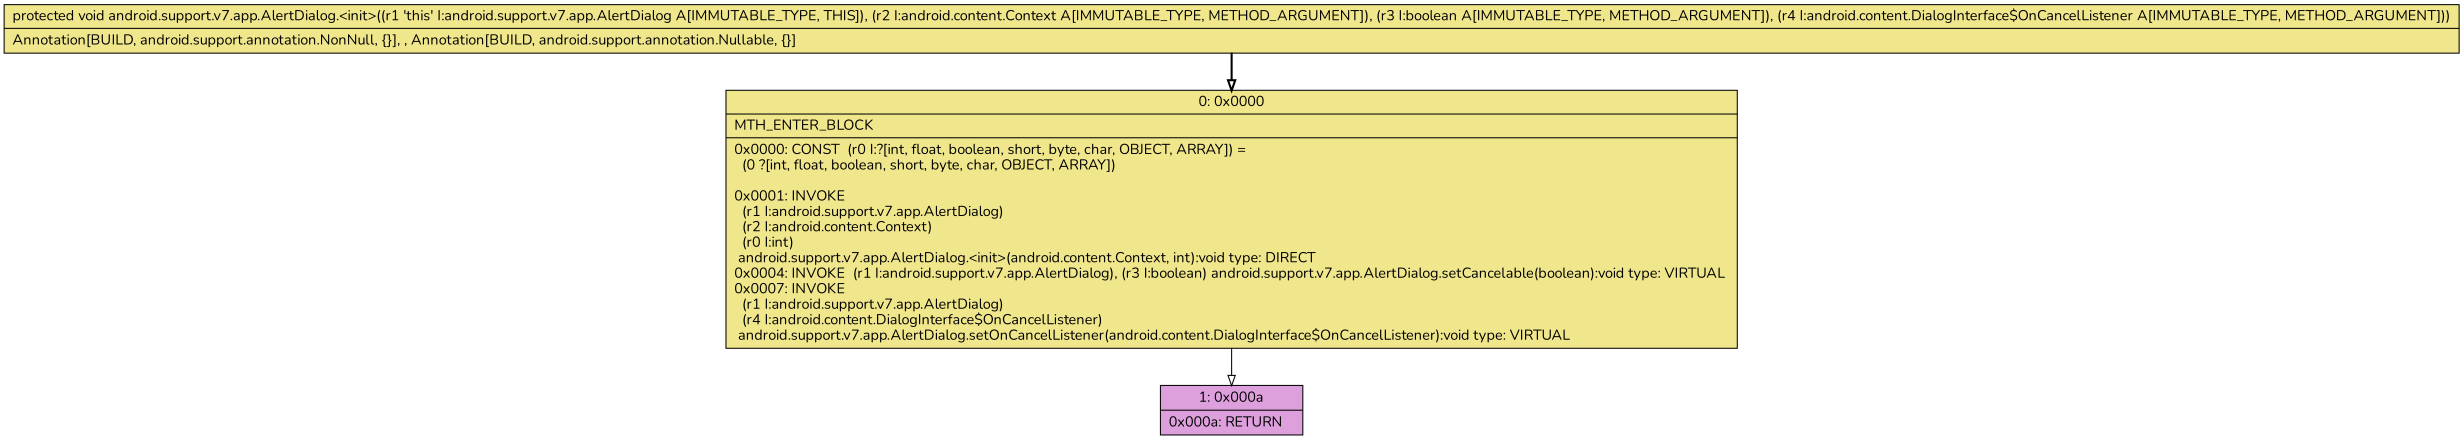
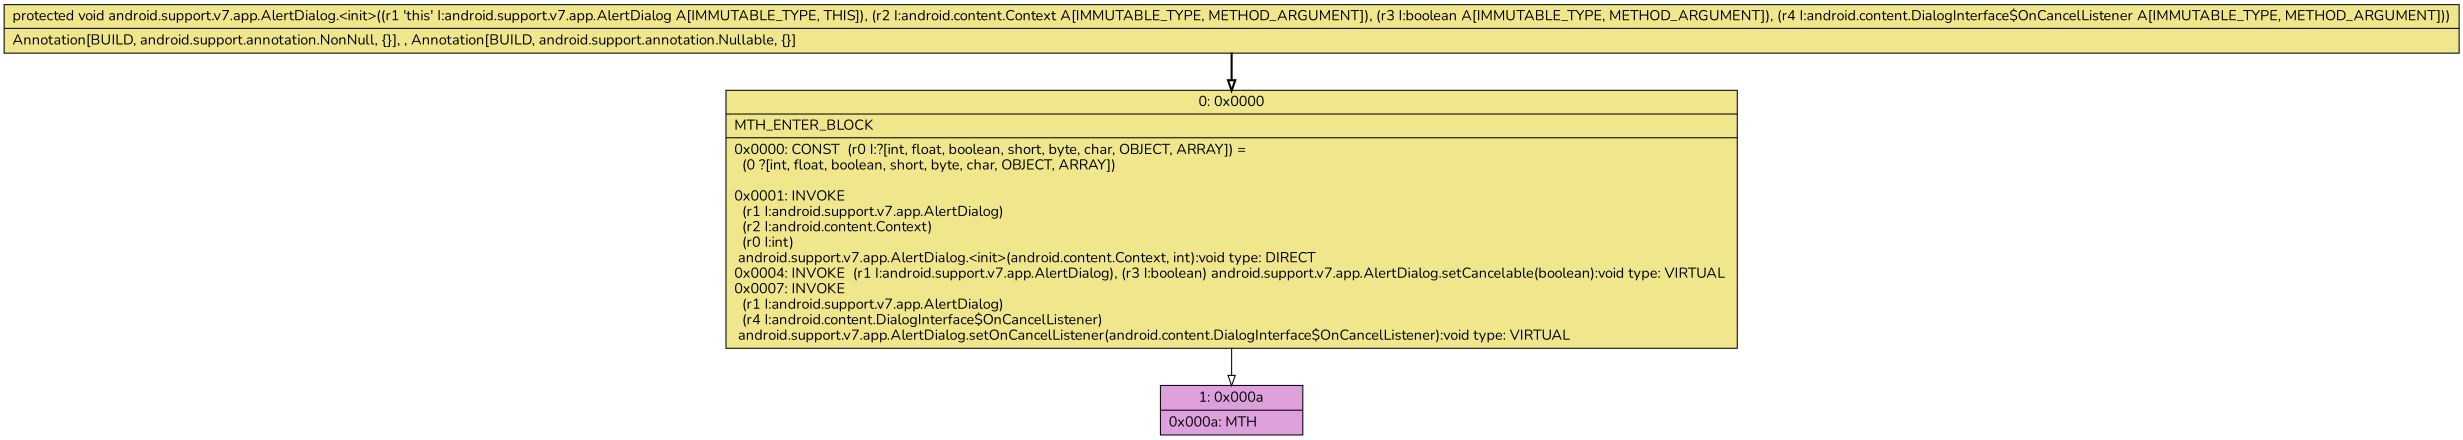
(1232, 422) -> (1219, 422)
